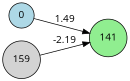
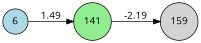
(22, 15) -> (15, 22)
(61, 50) -> (132, 22)
